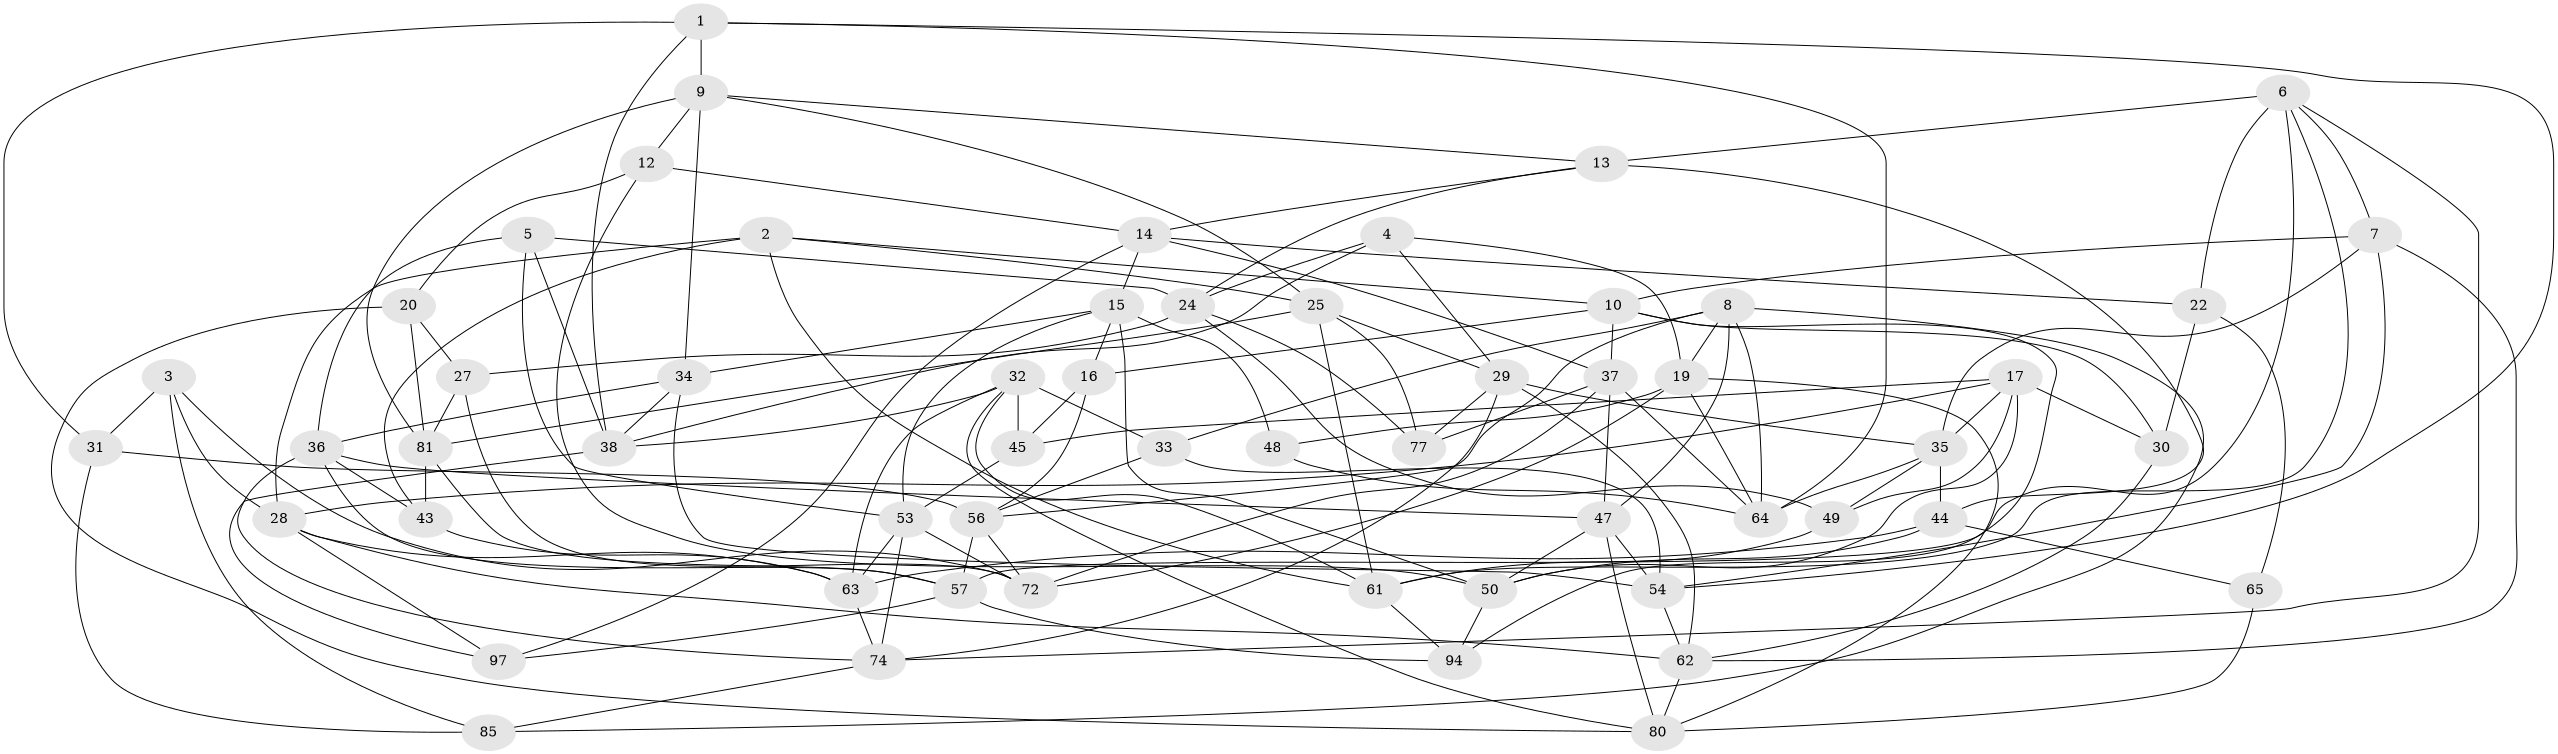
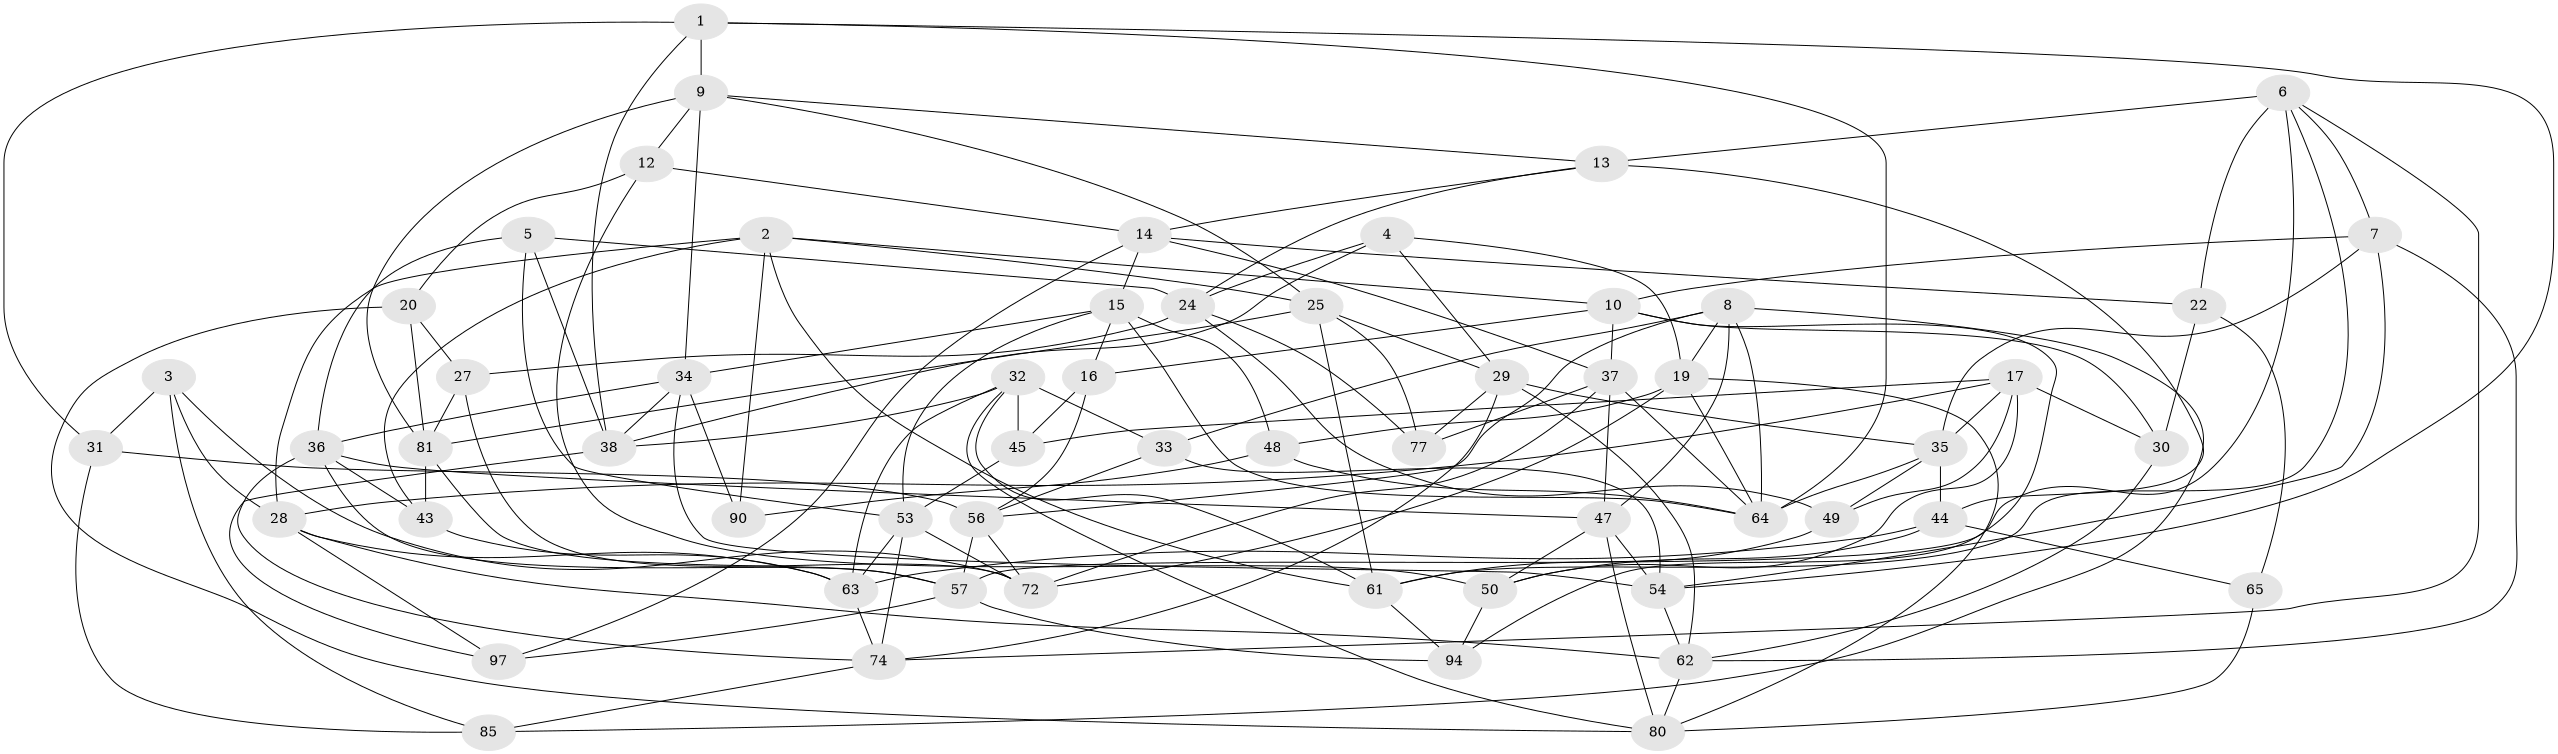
(1179, 493) -> (1429, 496)
none -> (739, 519)
